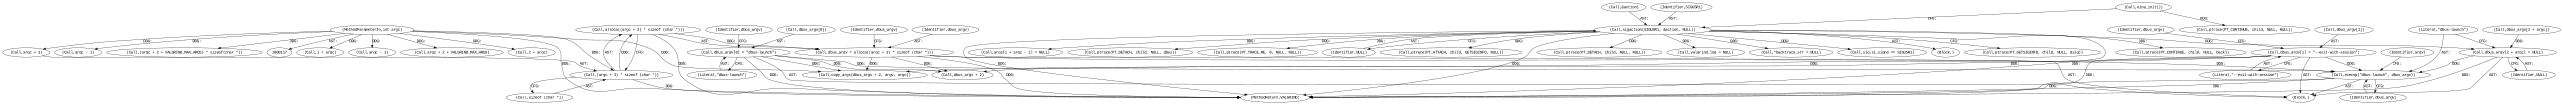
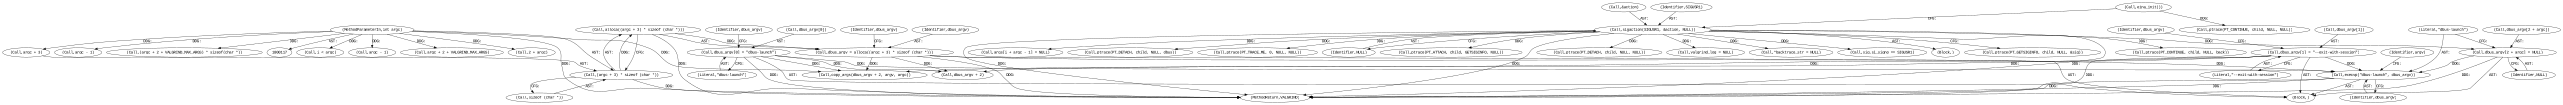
(2521, 41) -> (2521, 41)
(597, 52) -> (597, 52)
